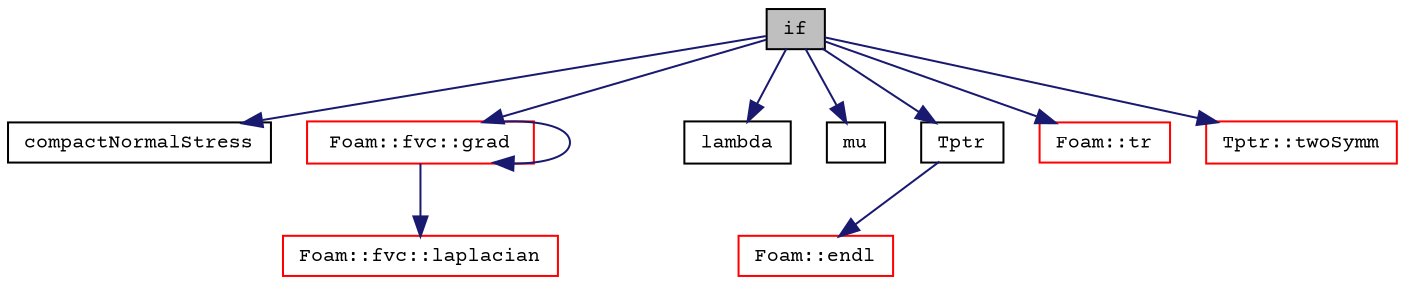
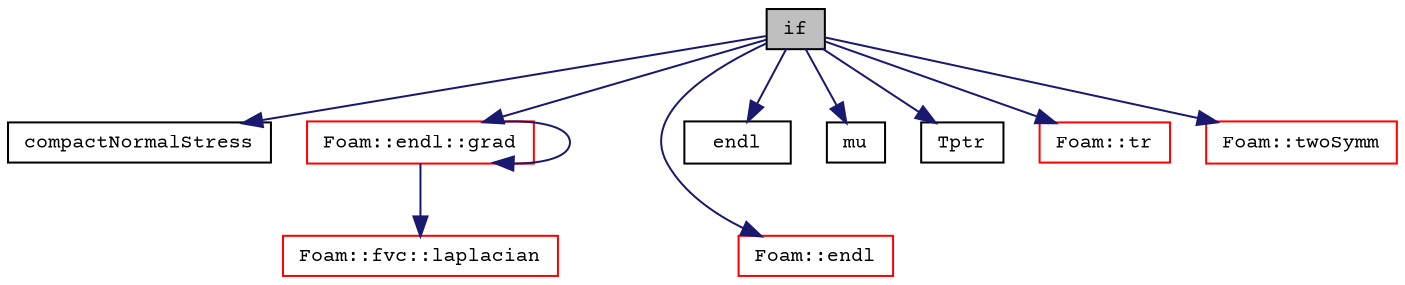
(420, 142) -> (420, 142)
(738, 142) -> (738, 142)
(1302, 142) -> (1302, 142)
(897, 193) -> (663, 129)
